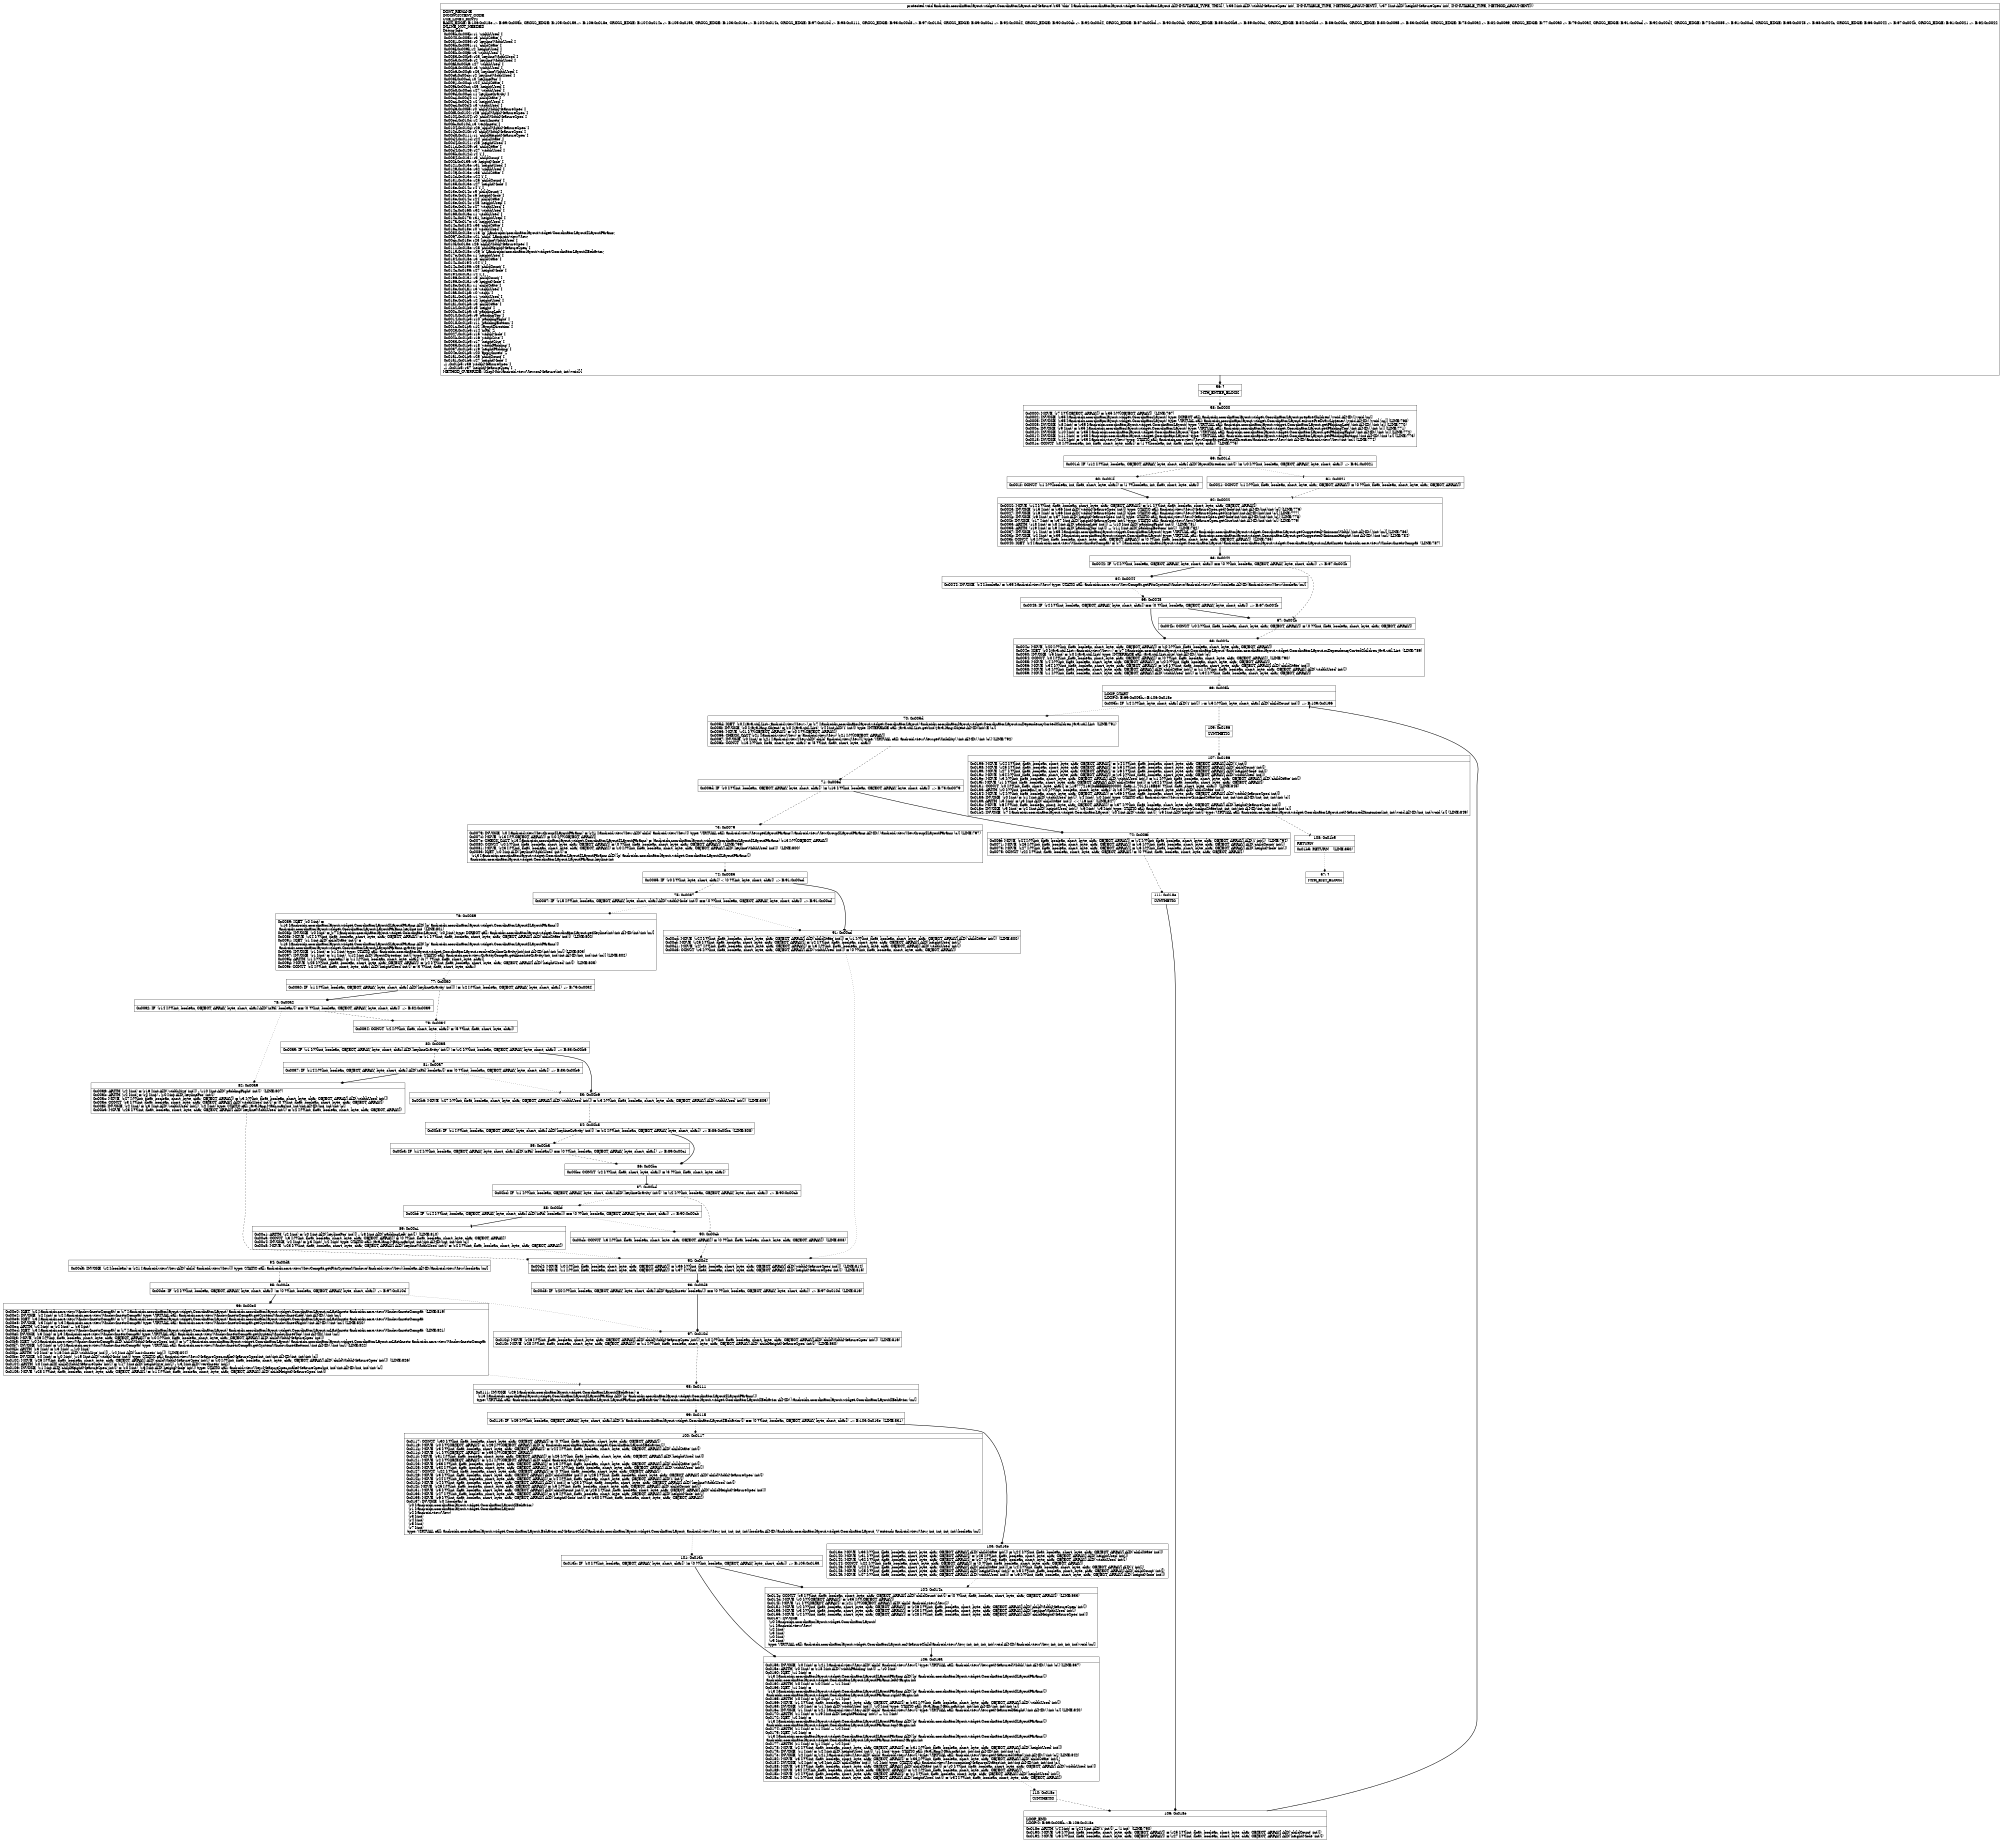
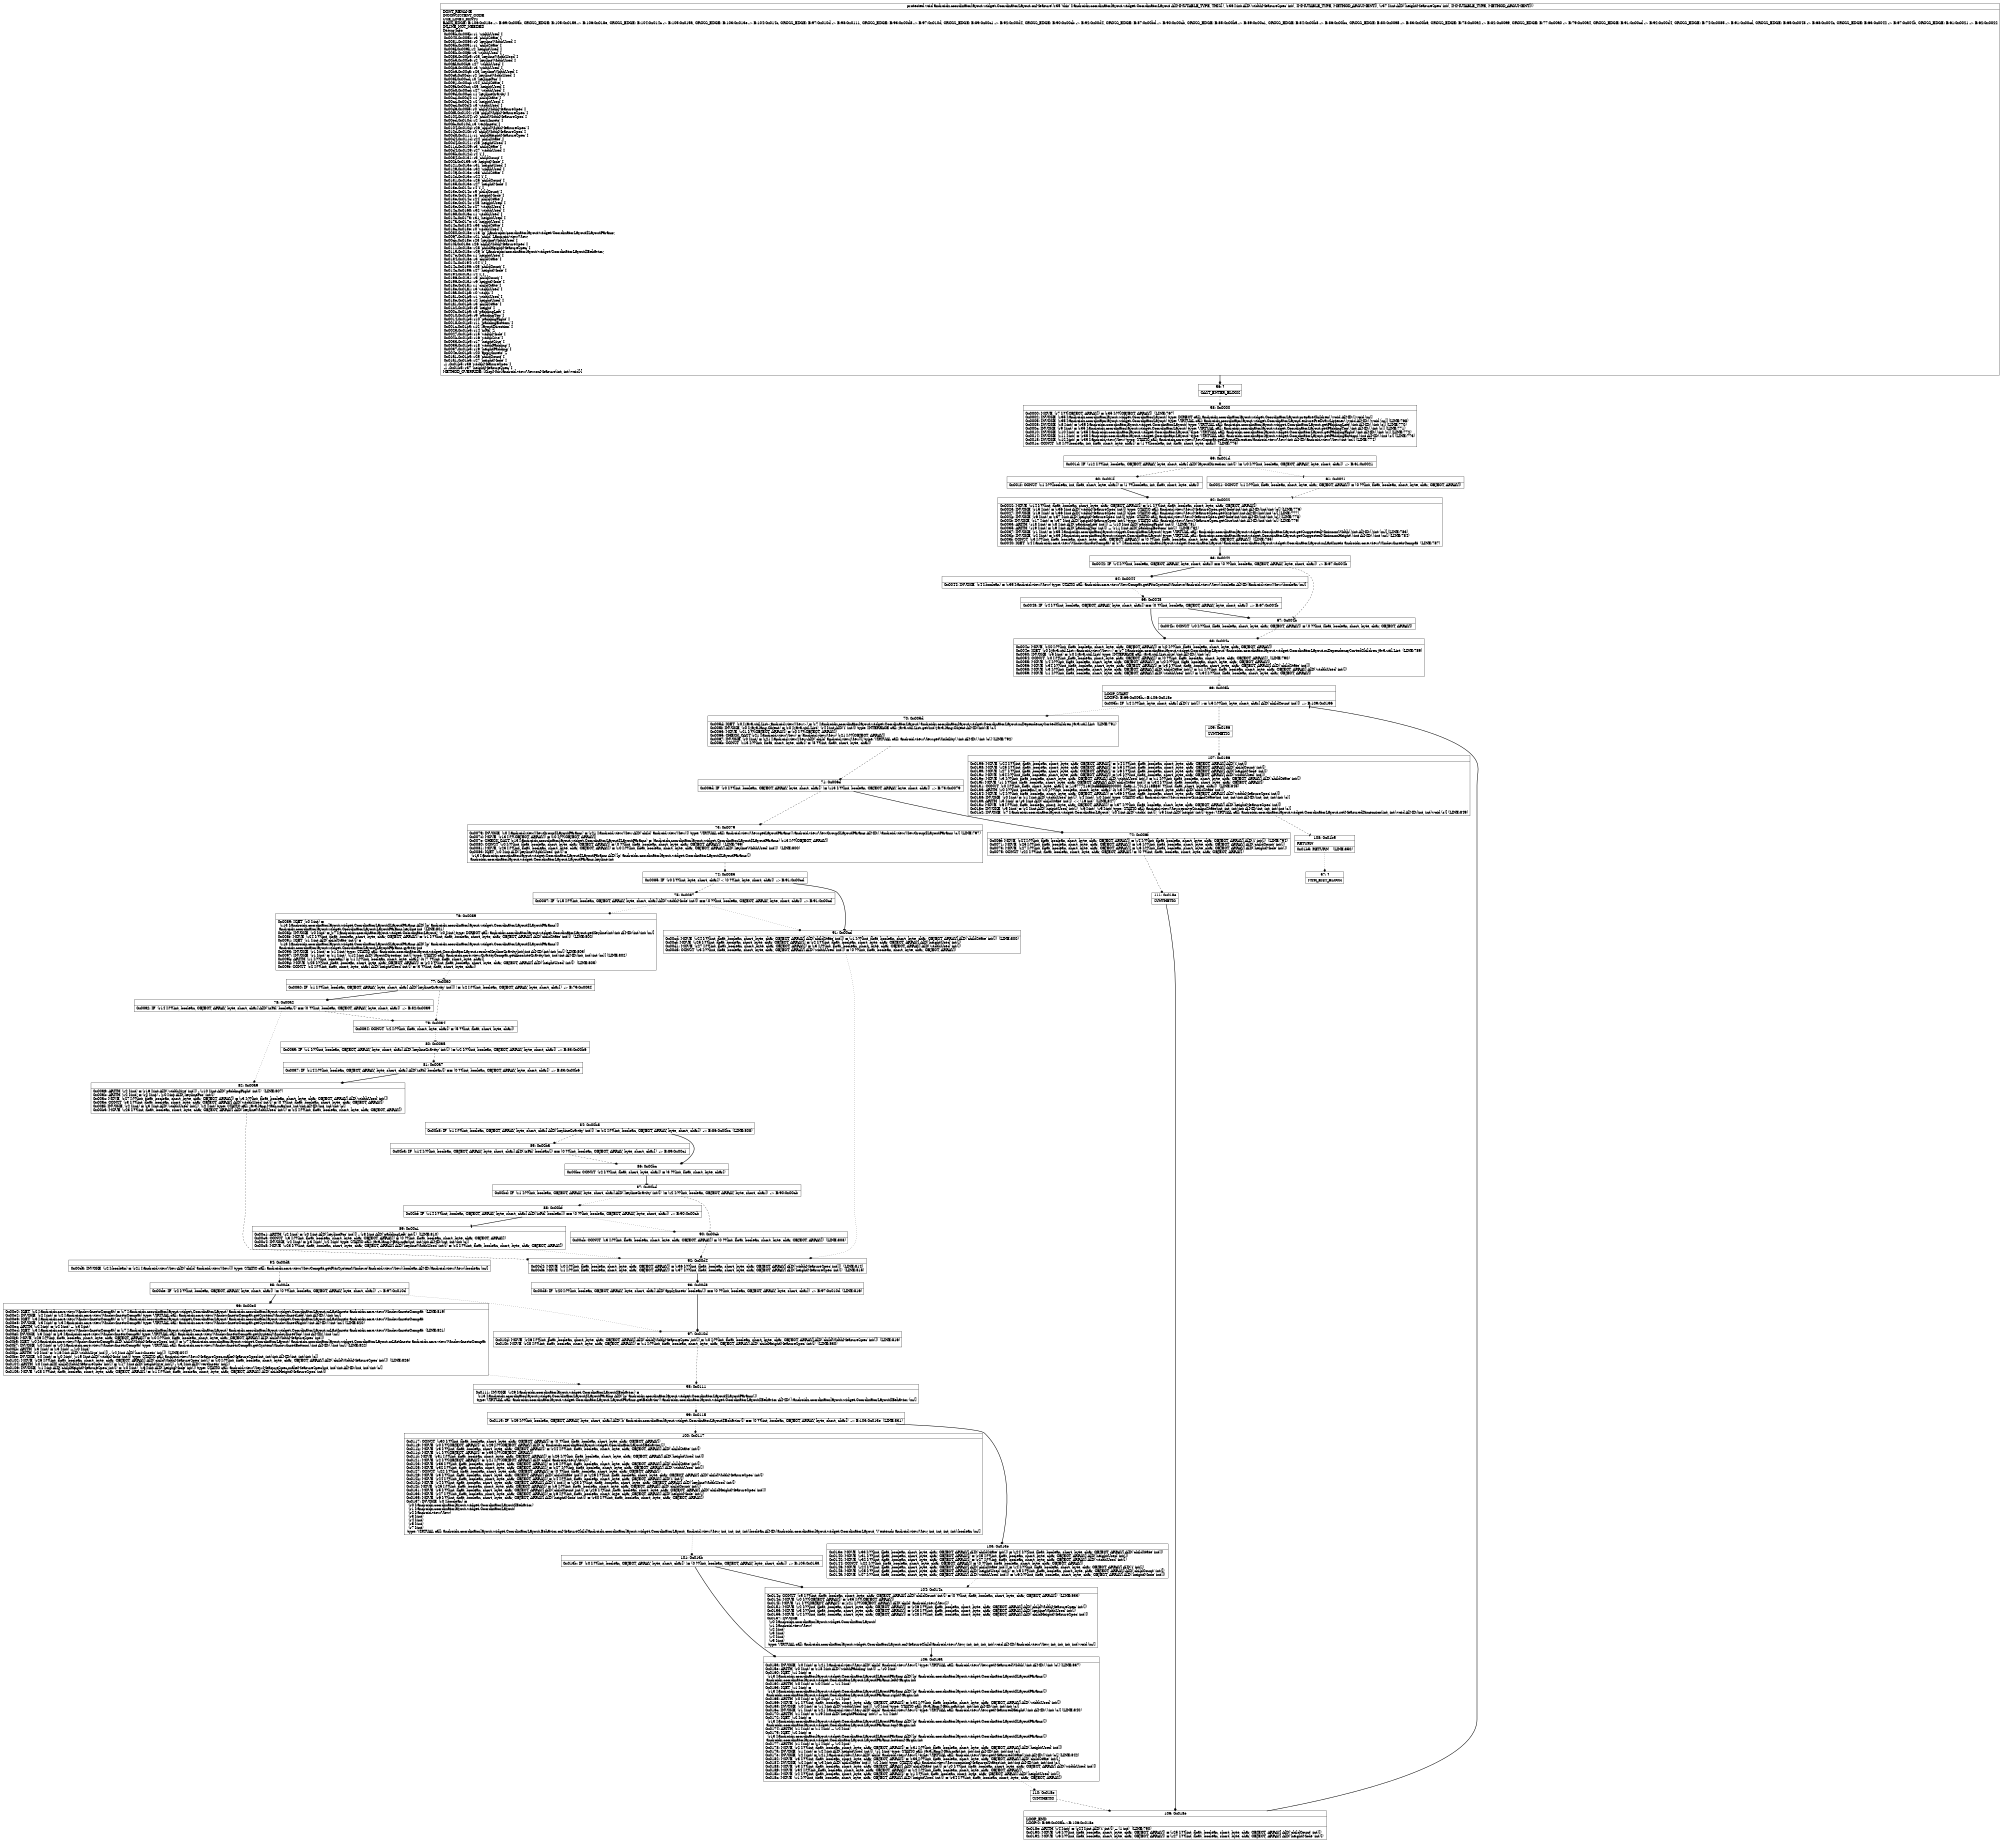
(1220, 393) -> (1220, 393)
(590, 1098) -> none
(534, 1380) -> (534, 1380)
(776, 1637) -> (776, 1637)
